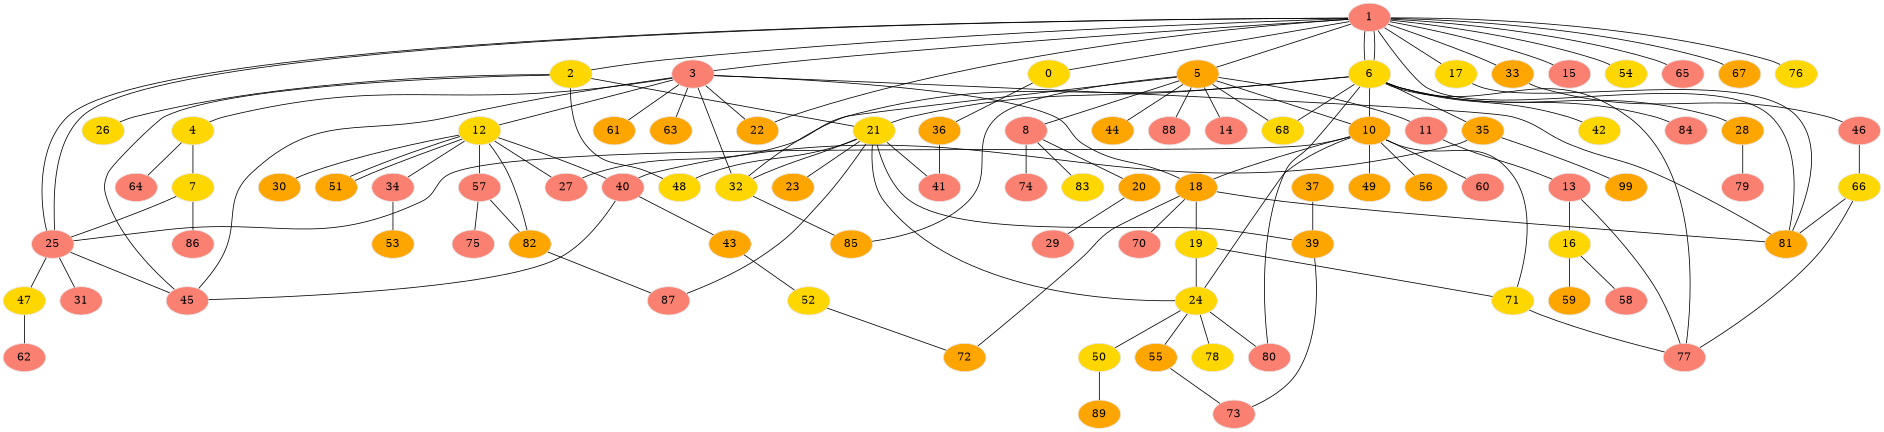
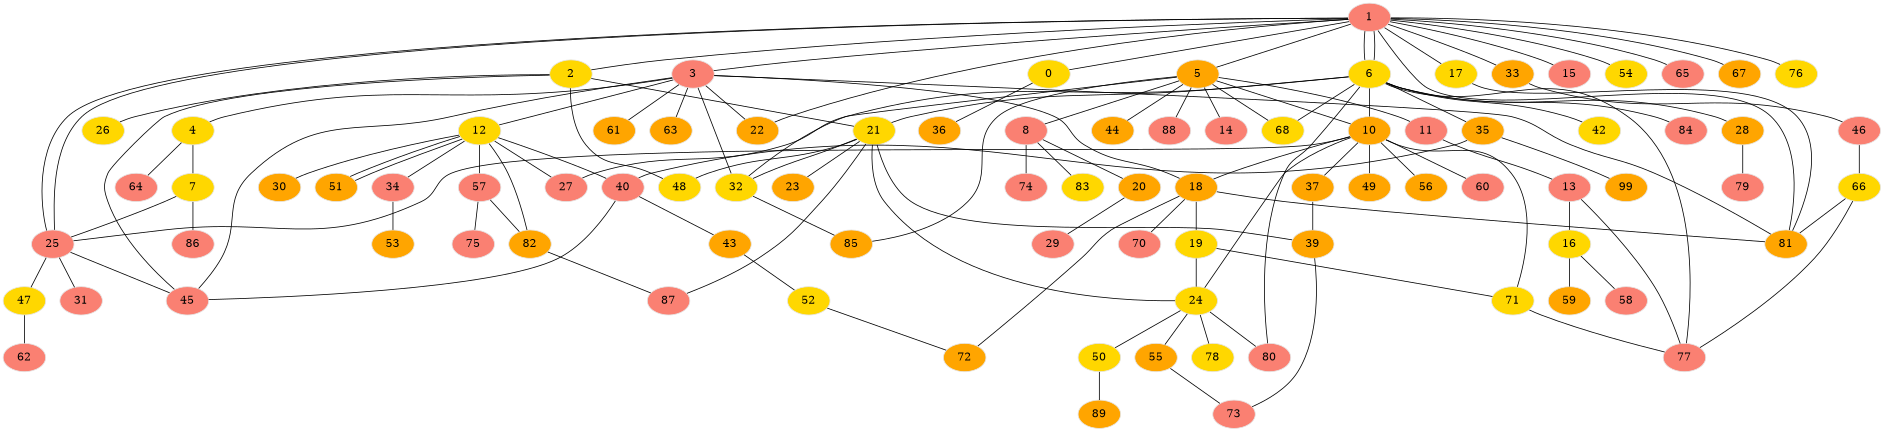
none -> (1341, 159)
(939, 187) -> none
